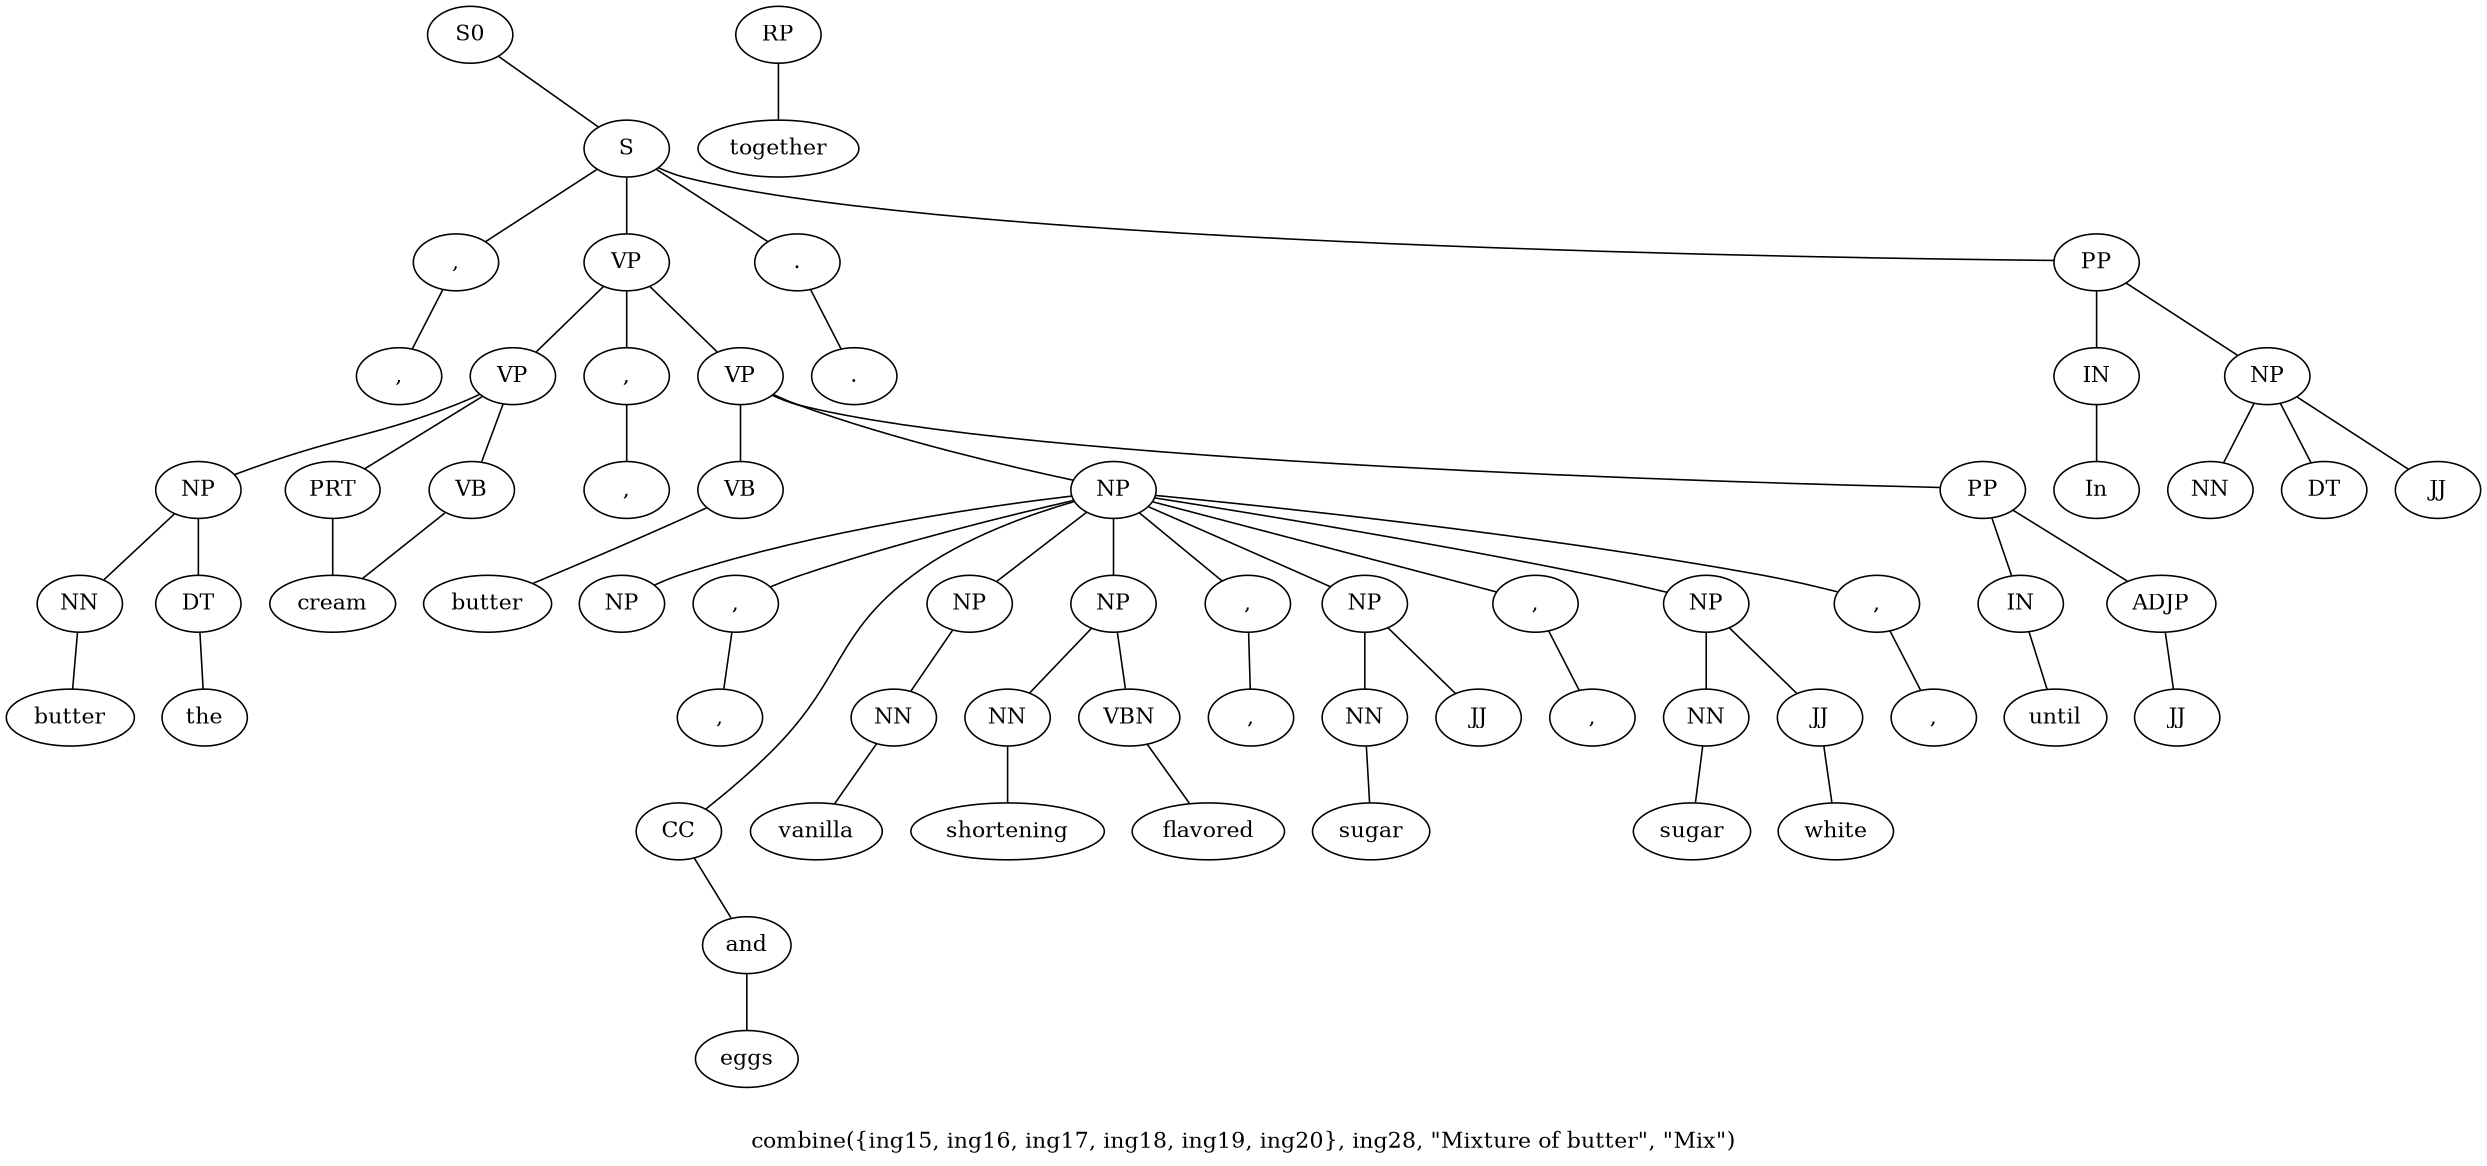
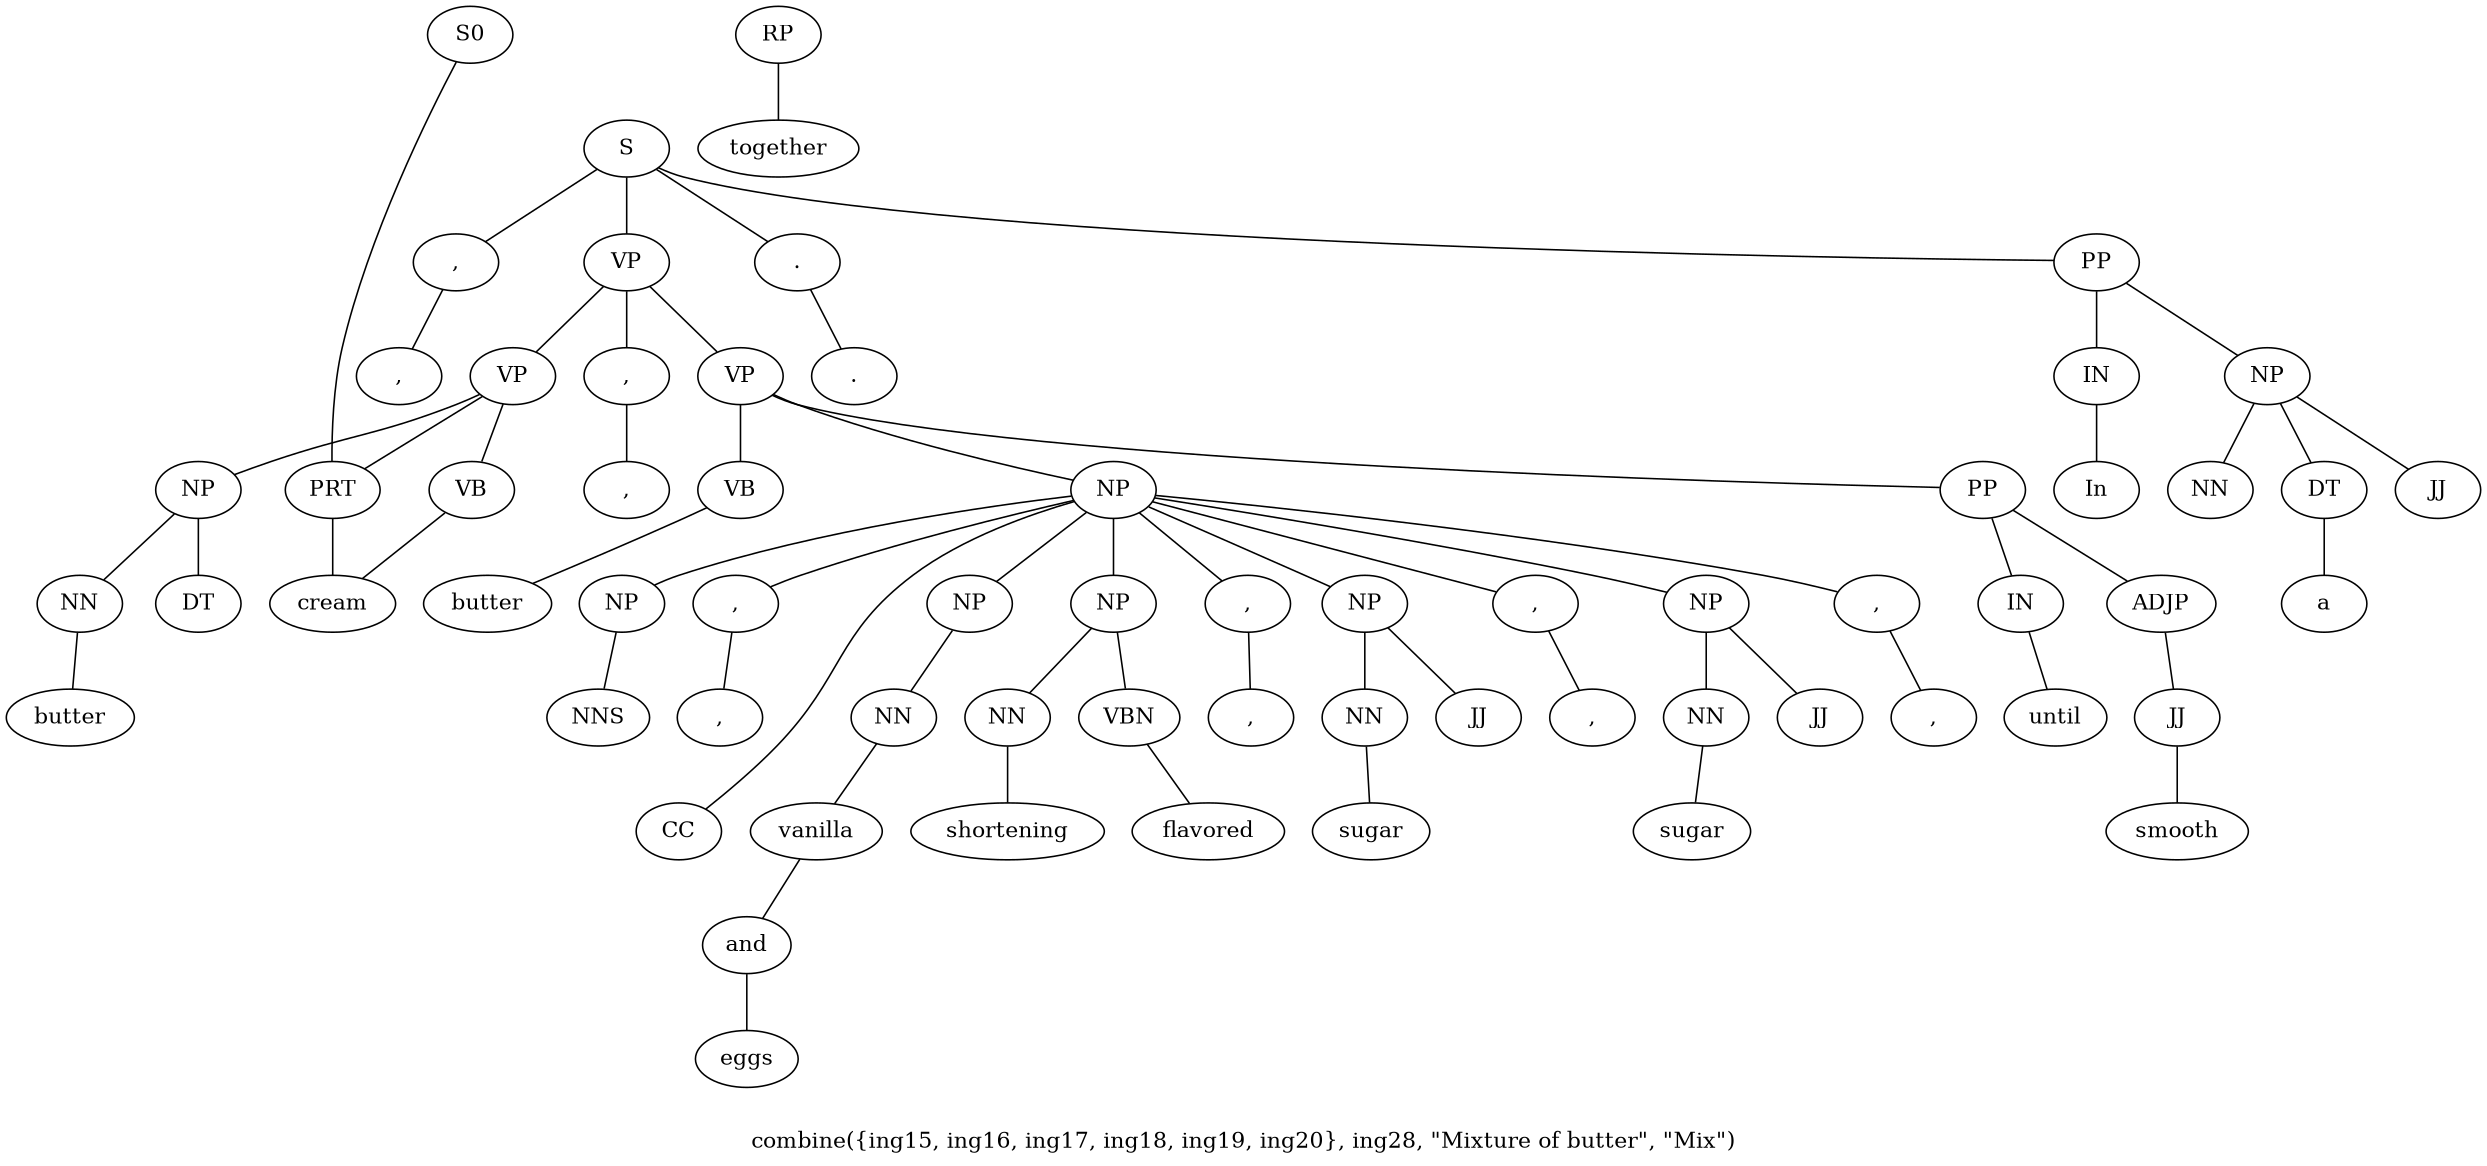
(549, 92) -> (370, 255)
none -> (2324, 604)
(205, 718) -> none
none -> (598, 718)
(1836, 831) -> none
none -> (2177, 831)
(713, 888) -> (781, 889)
